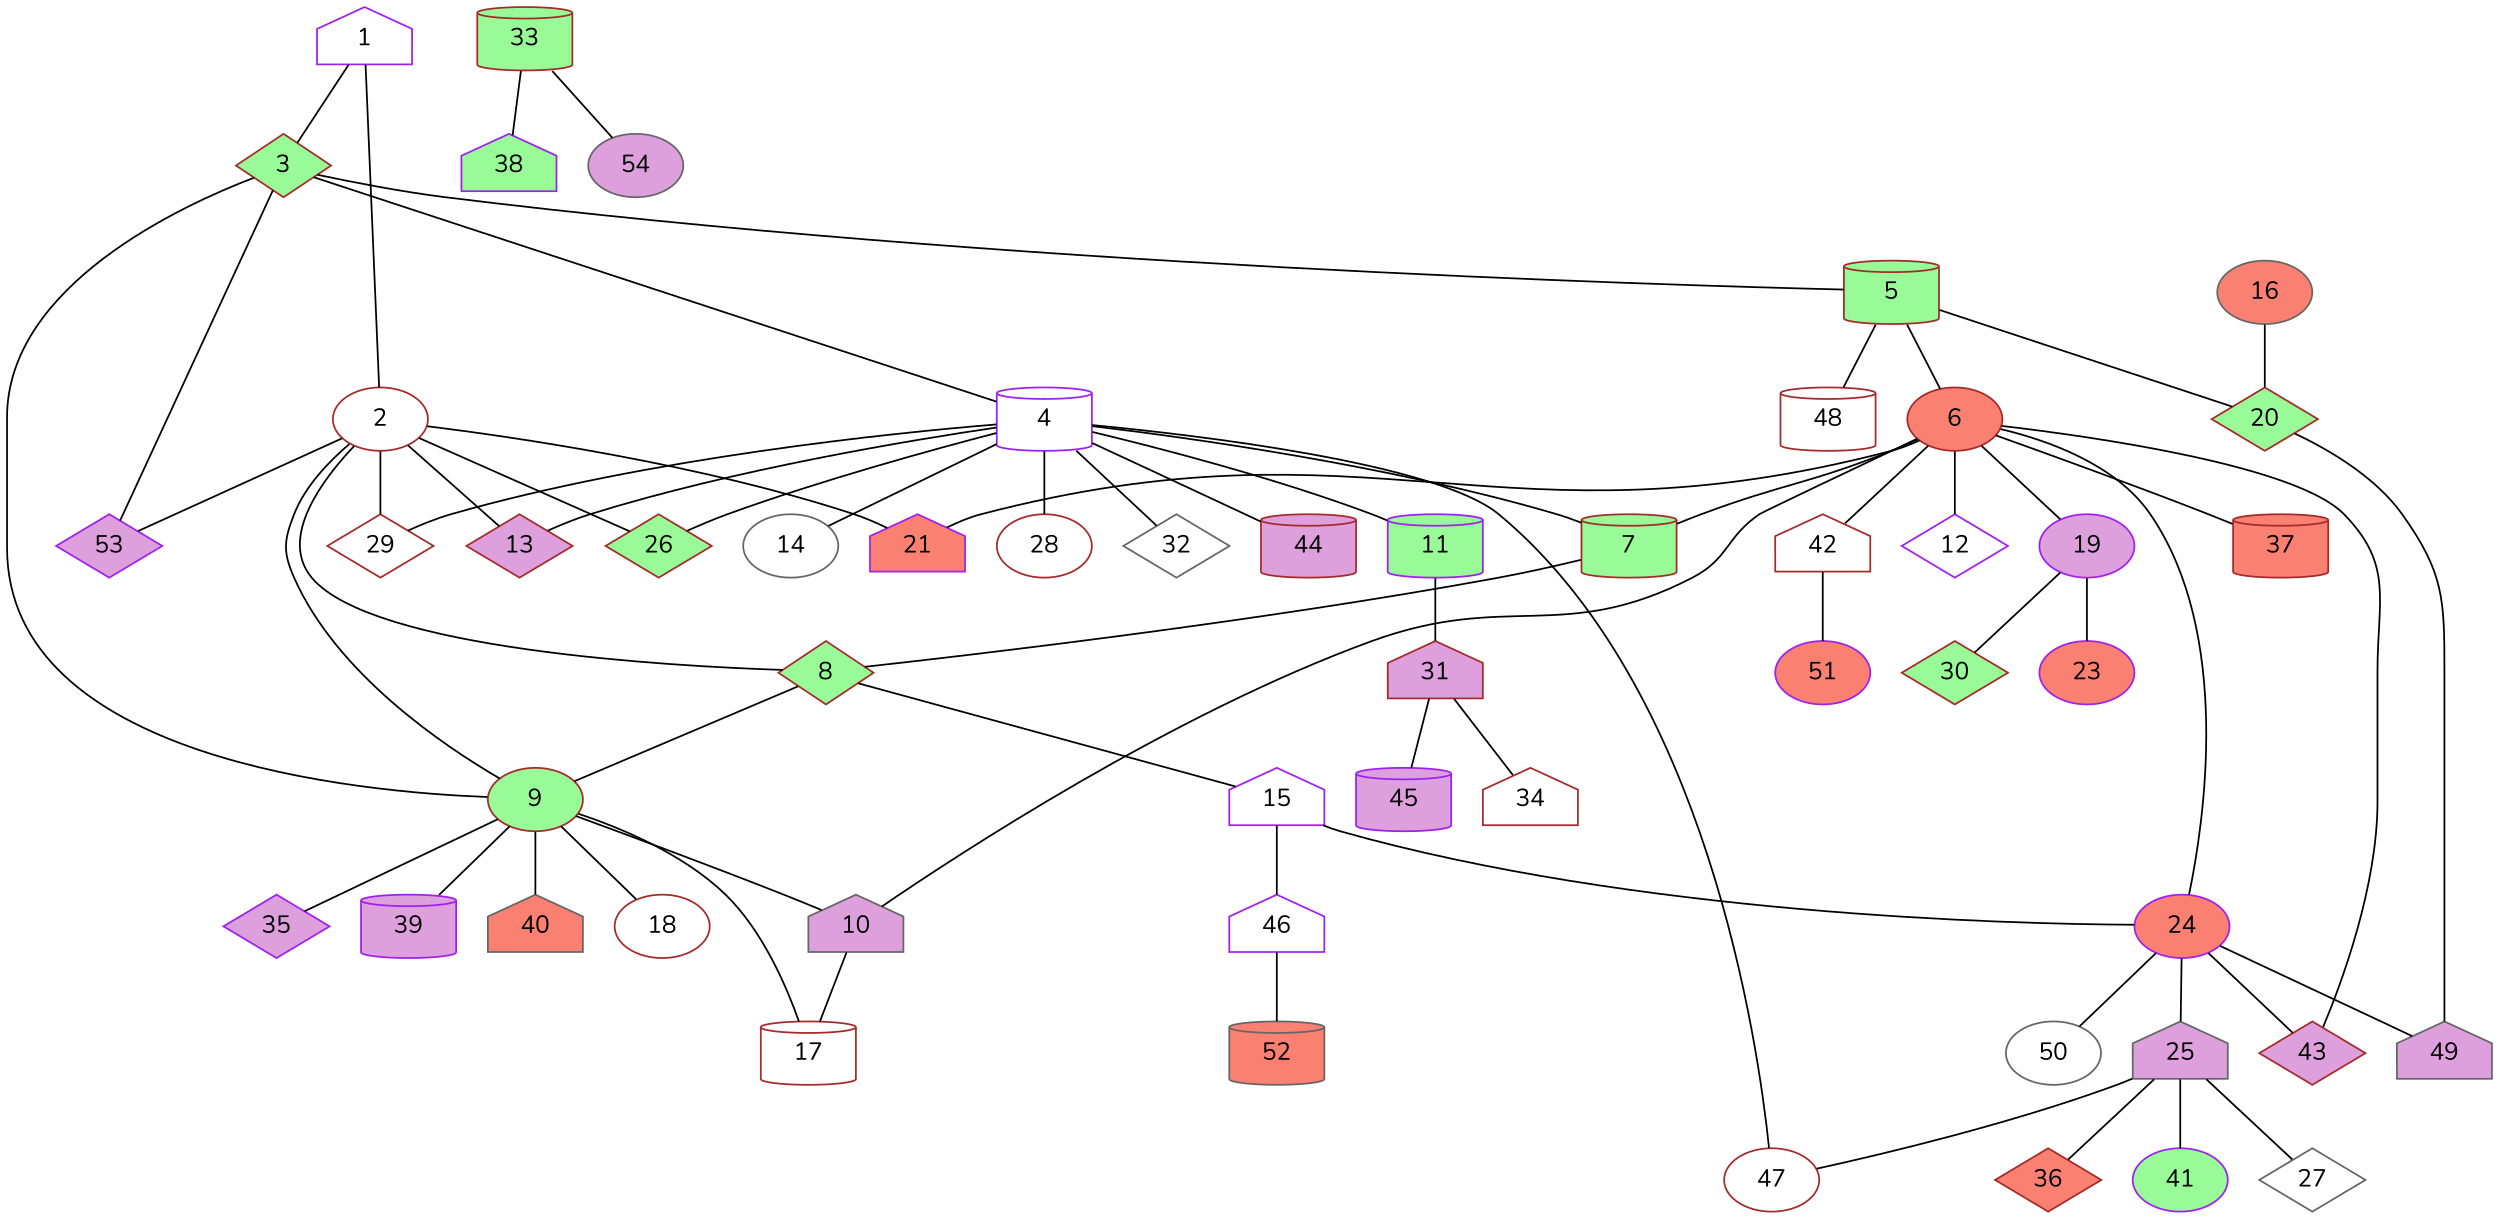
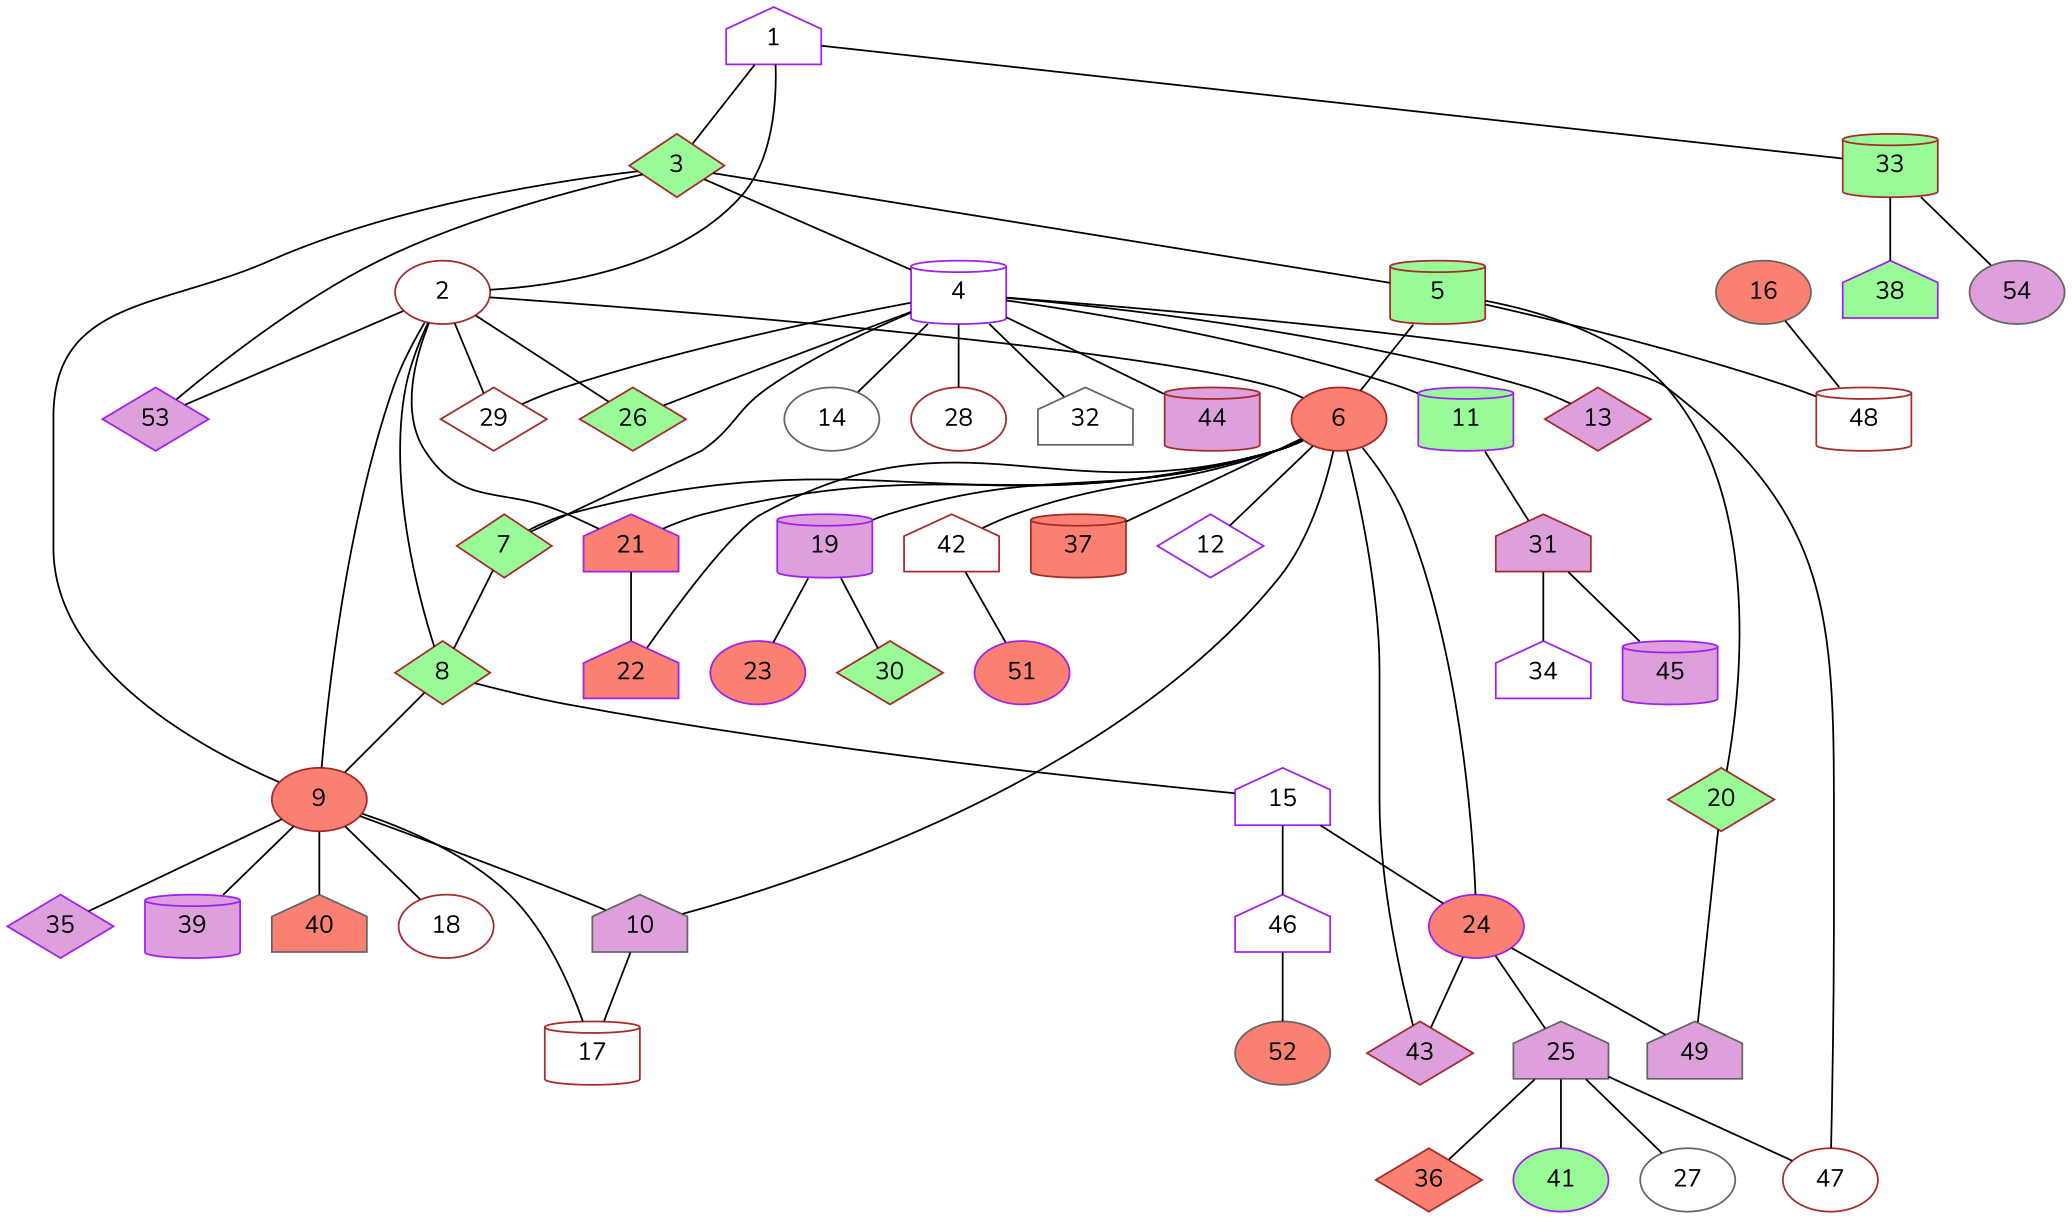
none -> (1332, 102)
(2265, 356) -> (1812, 354)
(454, 486) -> (899, 332)
(1176, 546) -> (1085, 419)
(1629, 546) -> (504, 546)
(2087, 546) -> (825, 546)
none -> (631, 673)
(535, 800) -> (319, 800)
(1530, 800) -> (1543, 673)
(1277, 1053) -> (1283, 1053)
(2053, 1053) -> none
(2312, 1180) -> (1688, 1180)
